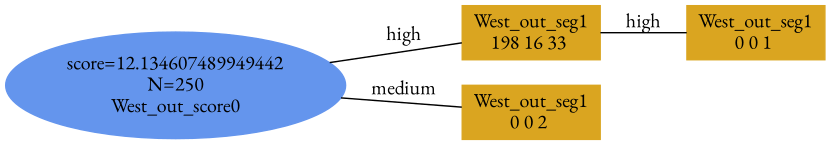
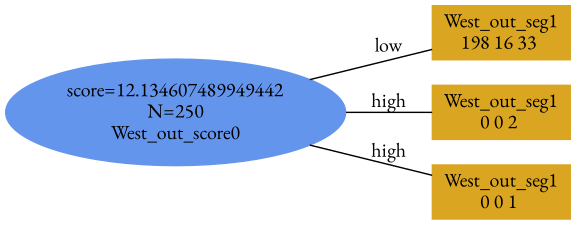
(644, 33) -> (371, 160)
(404, 35) -> (389, 46)
(404, 89) -> (389, 102)
